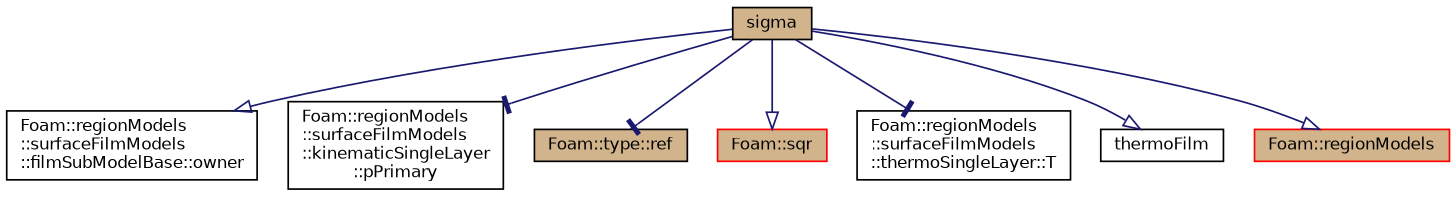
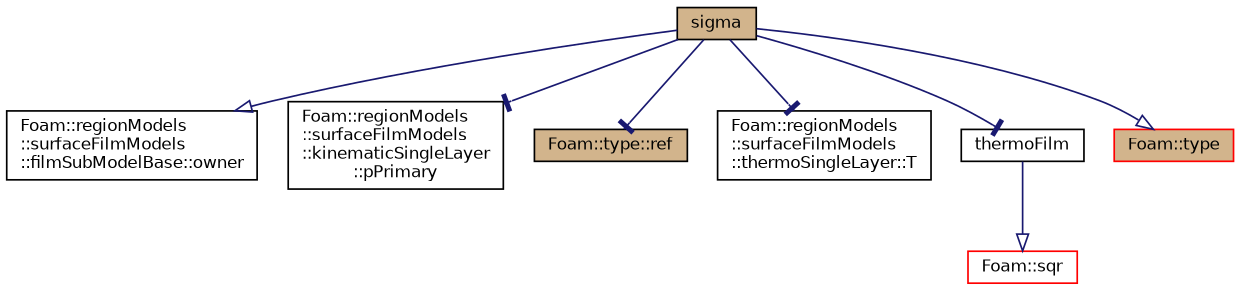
(972, 64) -> (877, 74)
(772, 76) -> (1023, 198)
(772, 145) -> (1023, 267)
(1352, 145) -> (1174, 145)
